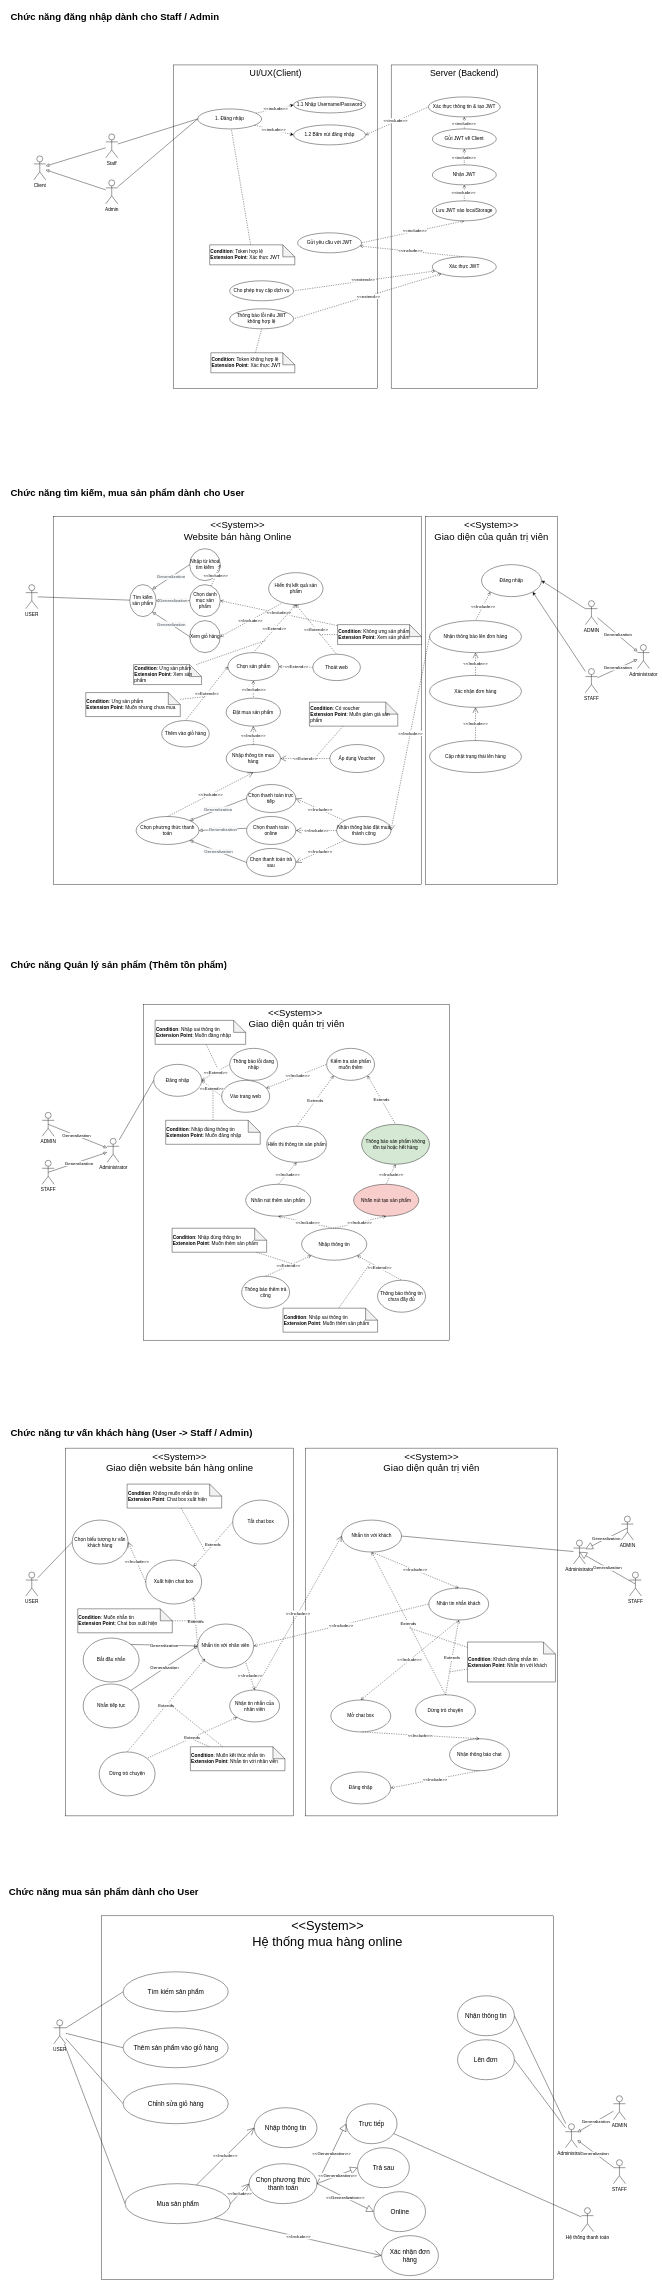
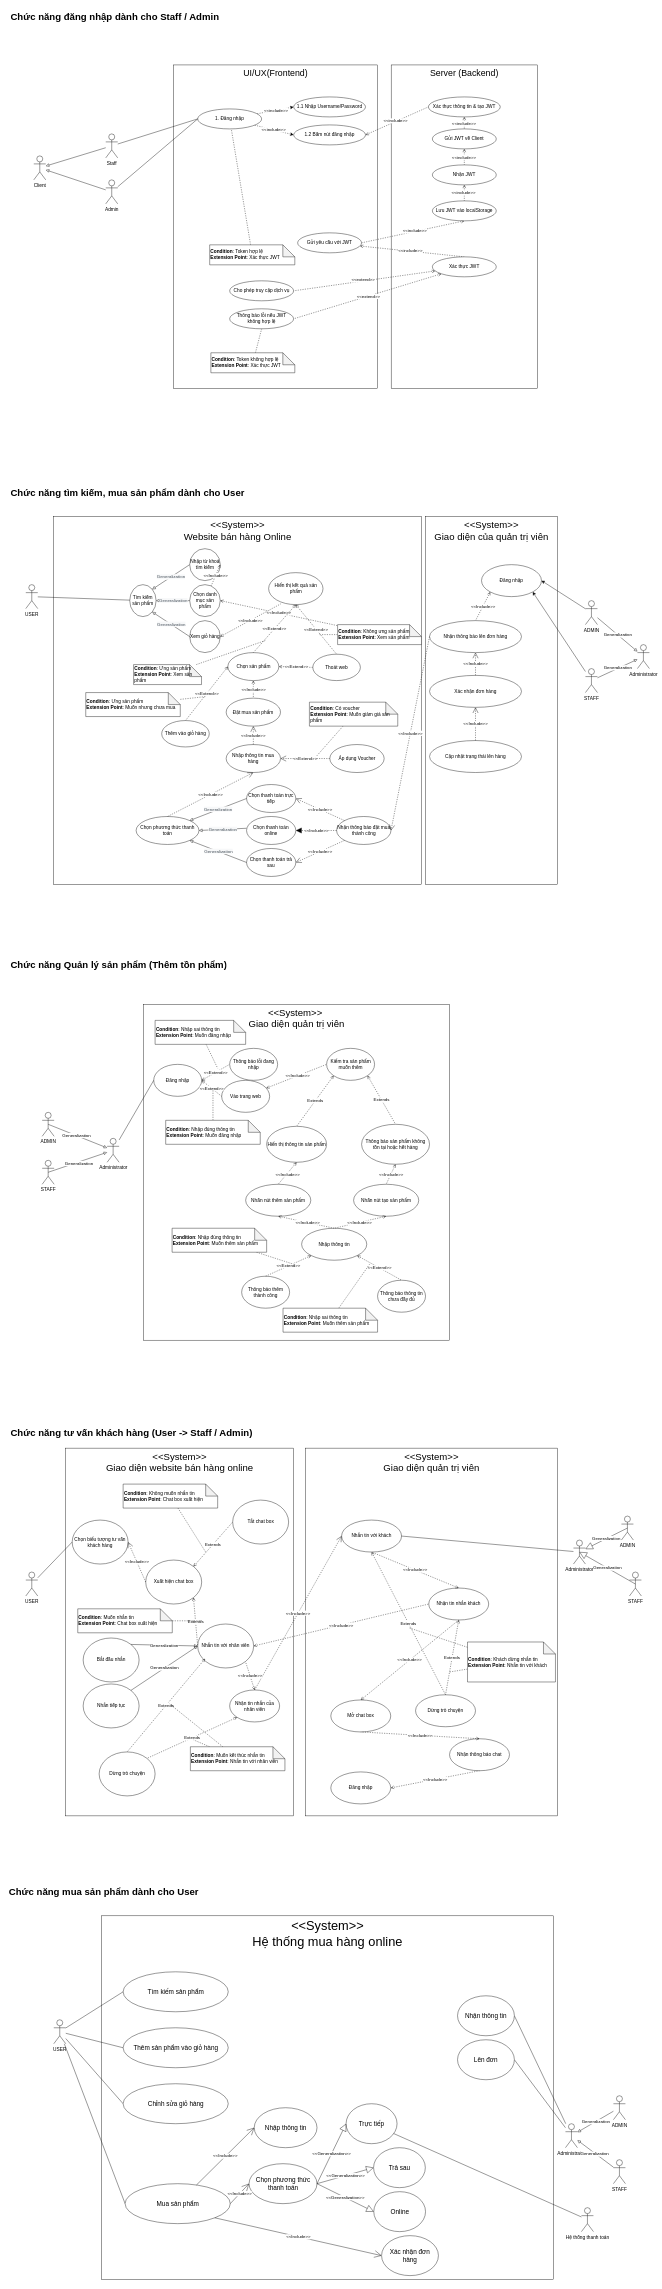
(276, 72) -> (276, 72)
(330, 104) -> (330, 106)
(300, 830) -> (303, 830)
(396, 1144) -> (396, 1144)
(386, 1200) -> (386, 1200)
(266, 1292) -> (266, 1292)
(175, 1496) -> (171, 1496)
(384, 2168) -> (400, 2168)
